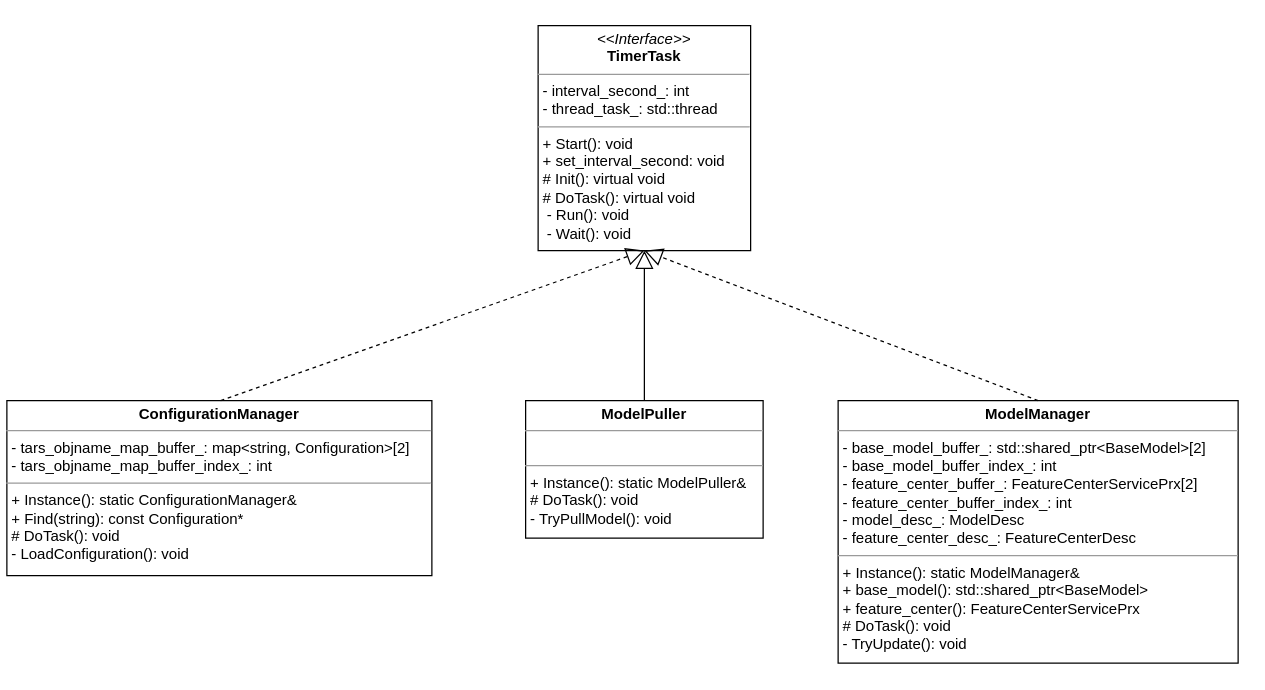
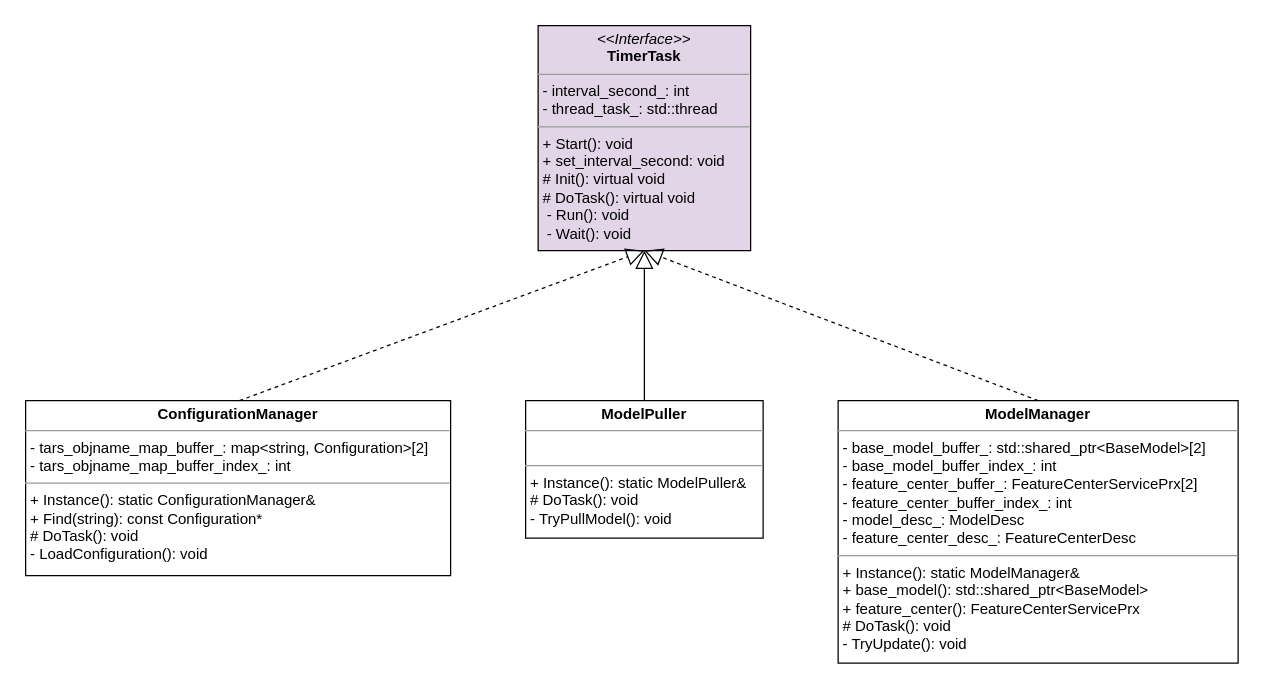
(644, 138) -> (644, 138)
(219, 488) -> (238, 488)
